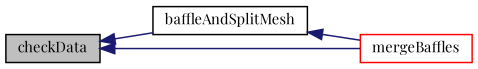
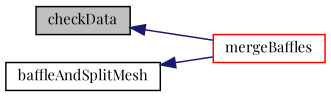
(134, 36) -> none
